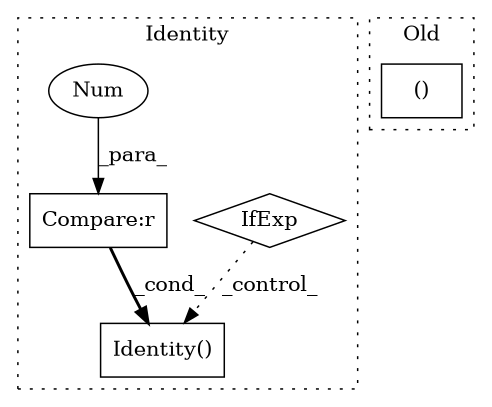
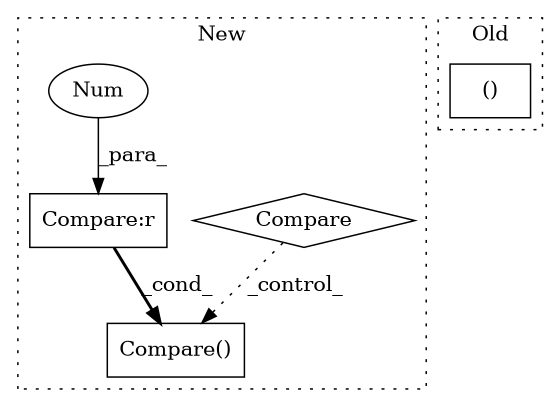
(188, 35) -> (222, 35)
(270, 221) -> (304, 221)
(162, 350) -> (176, 350)
